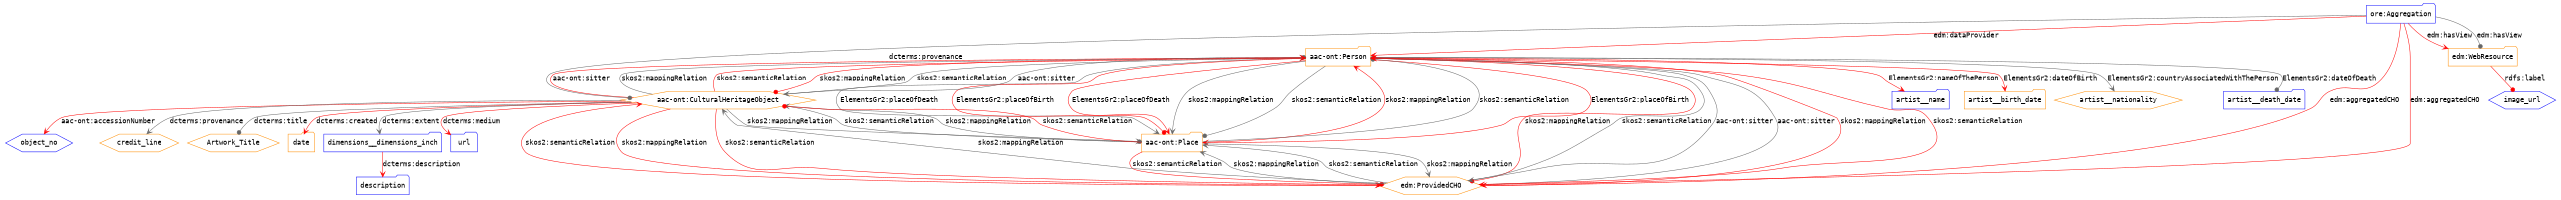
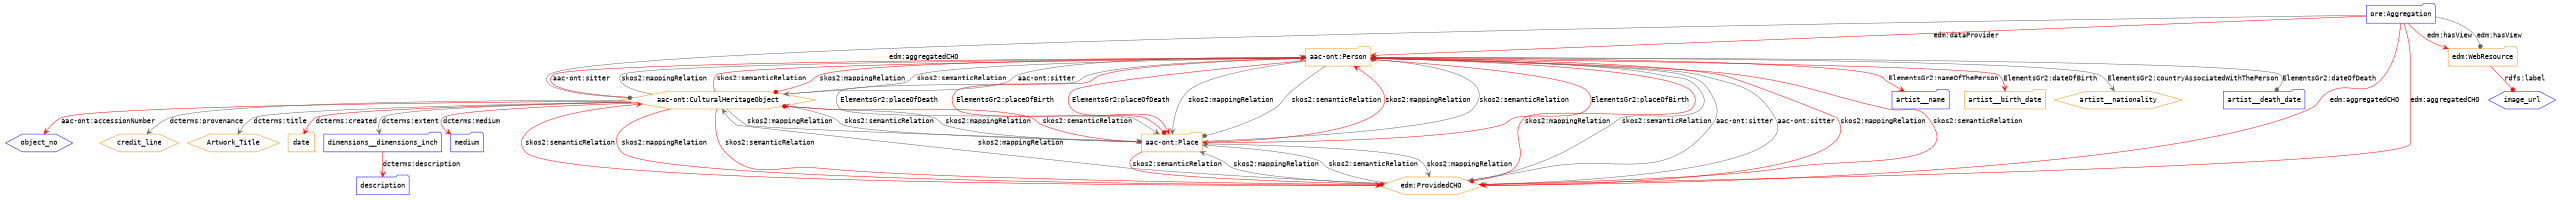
(926, 57) -> (924, 57)
(344, 110) -> (344, 110)
(464, 143) -> (467, 143)
